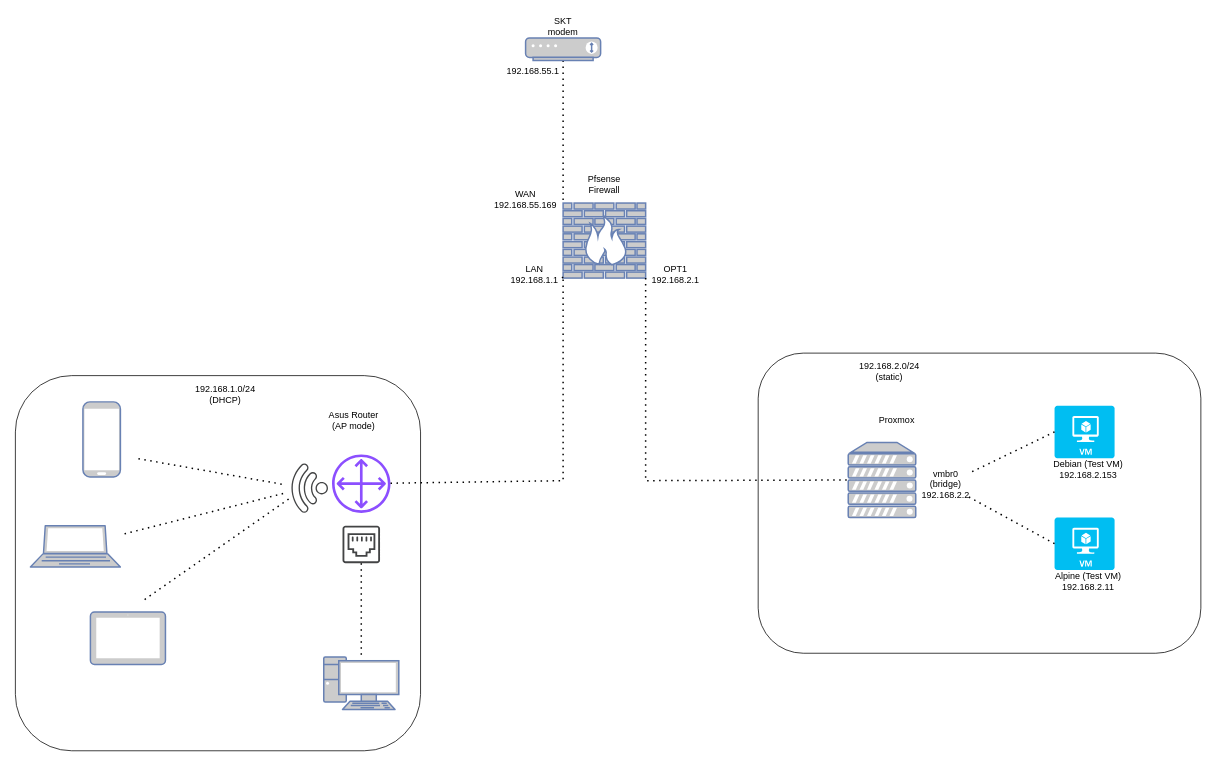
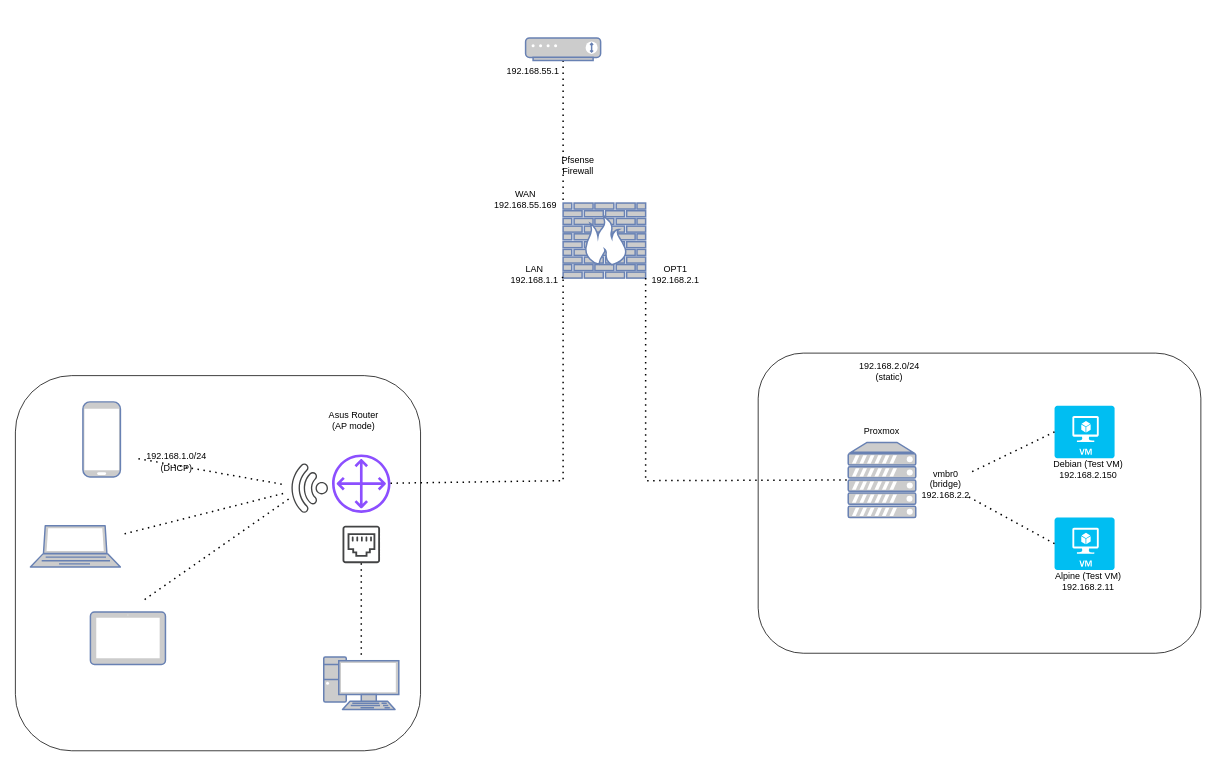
(563, 27) -> none
(604, 184) -> (578, 165)
(225, 394) -> (177, 462)
(897, 420) -> (882, 431)
(1088, 469) -> (1088, 469)
